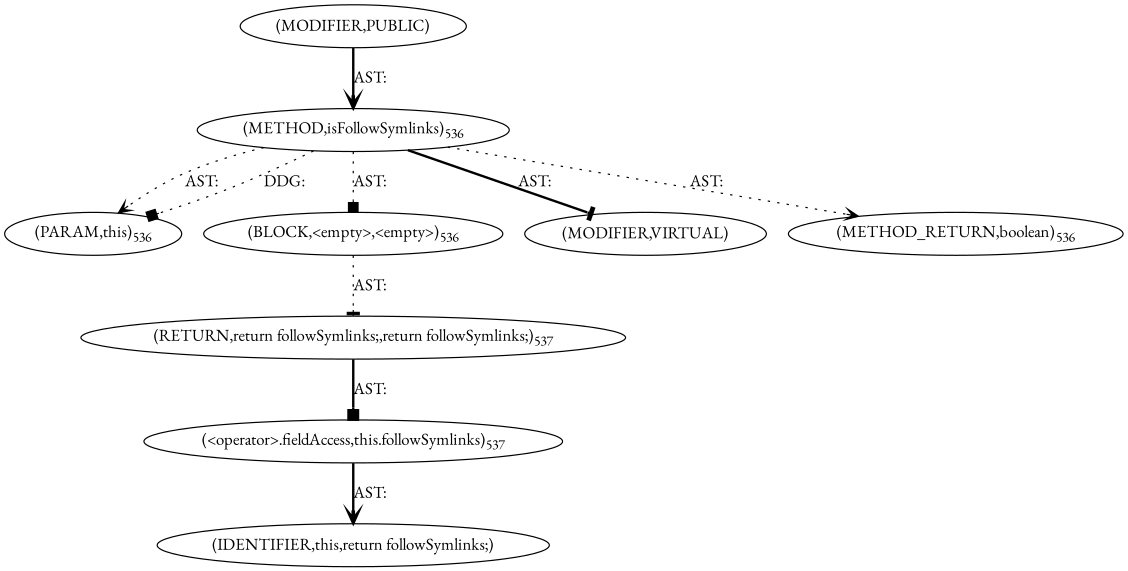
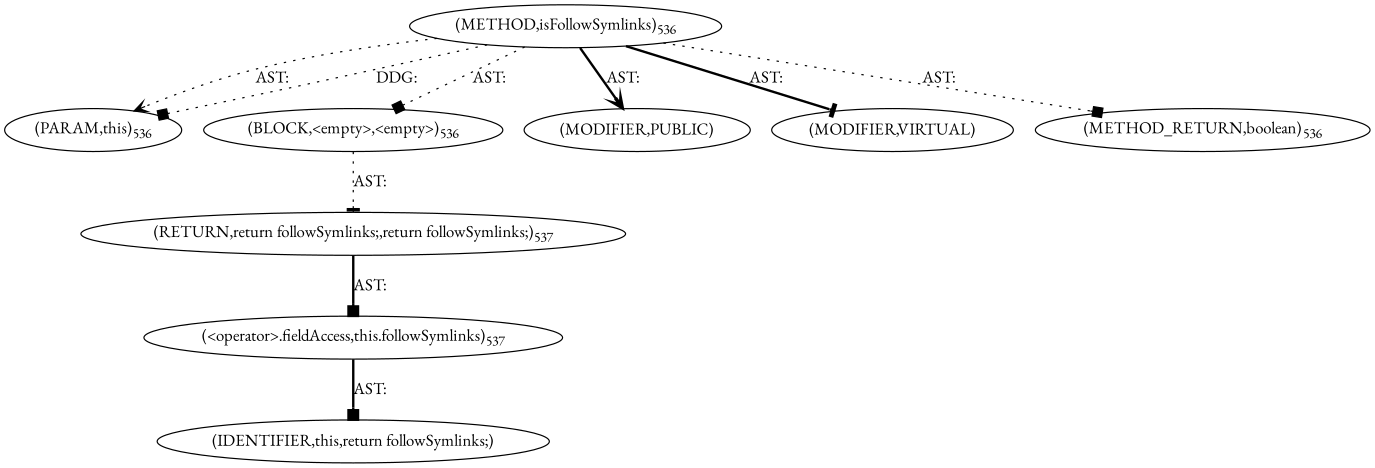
(353, 72) -> (598, 73)
(647, 181) -> (877, 77)
(353, 487) -> (353, 384)
